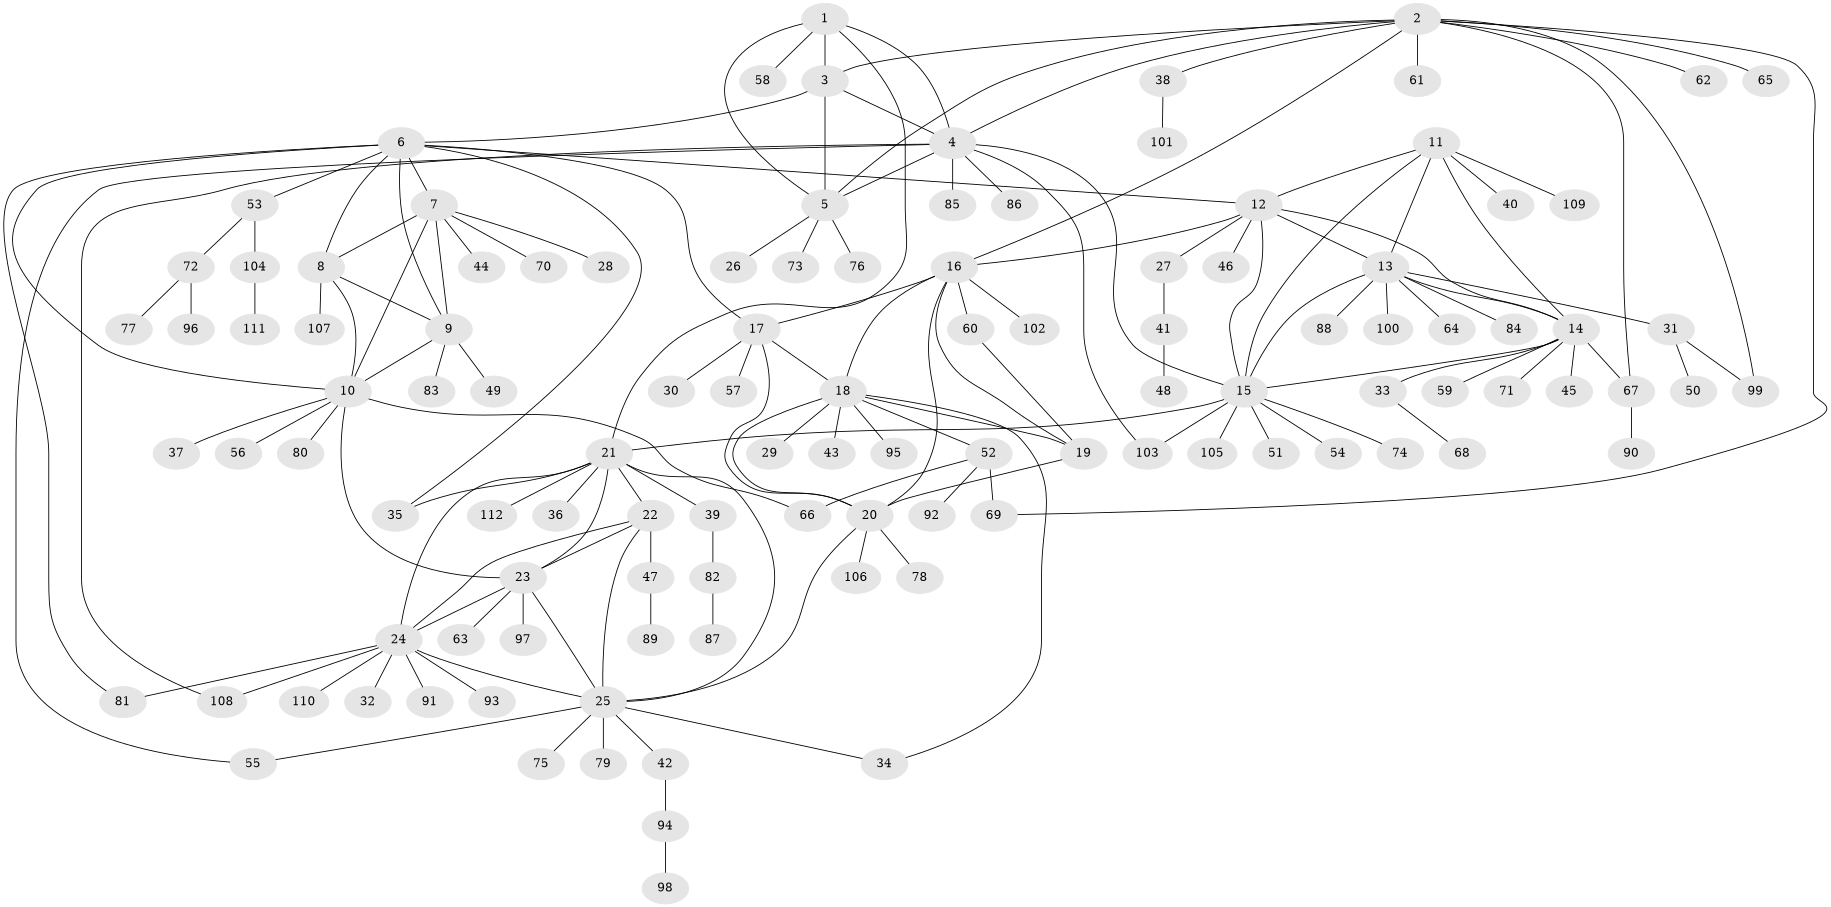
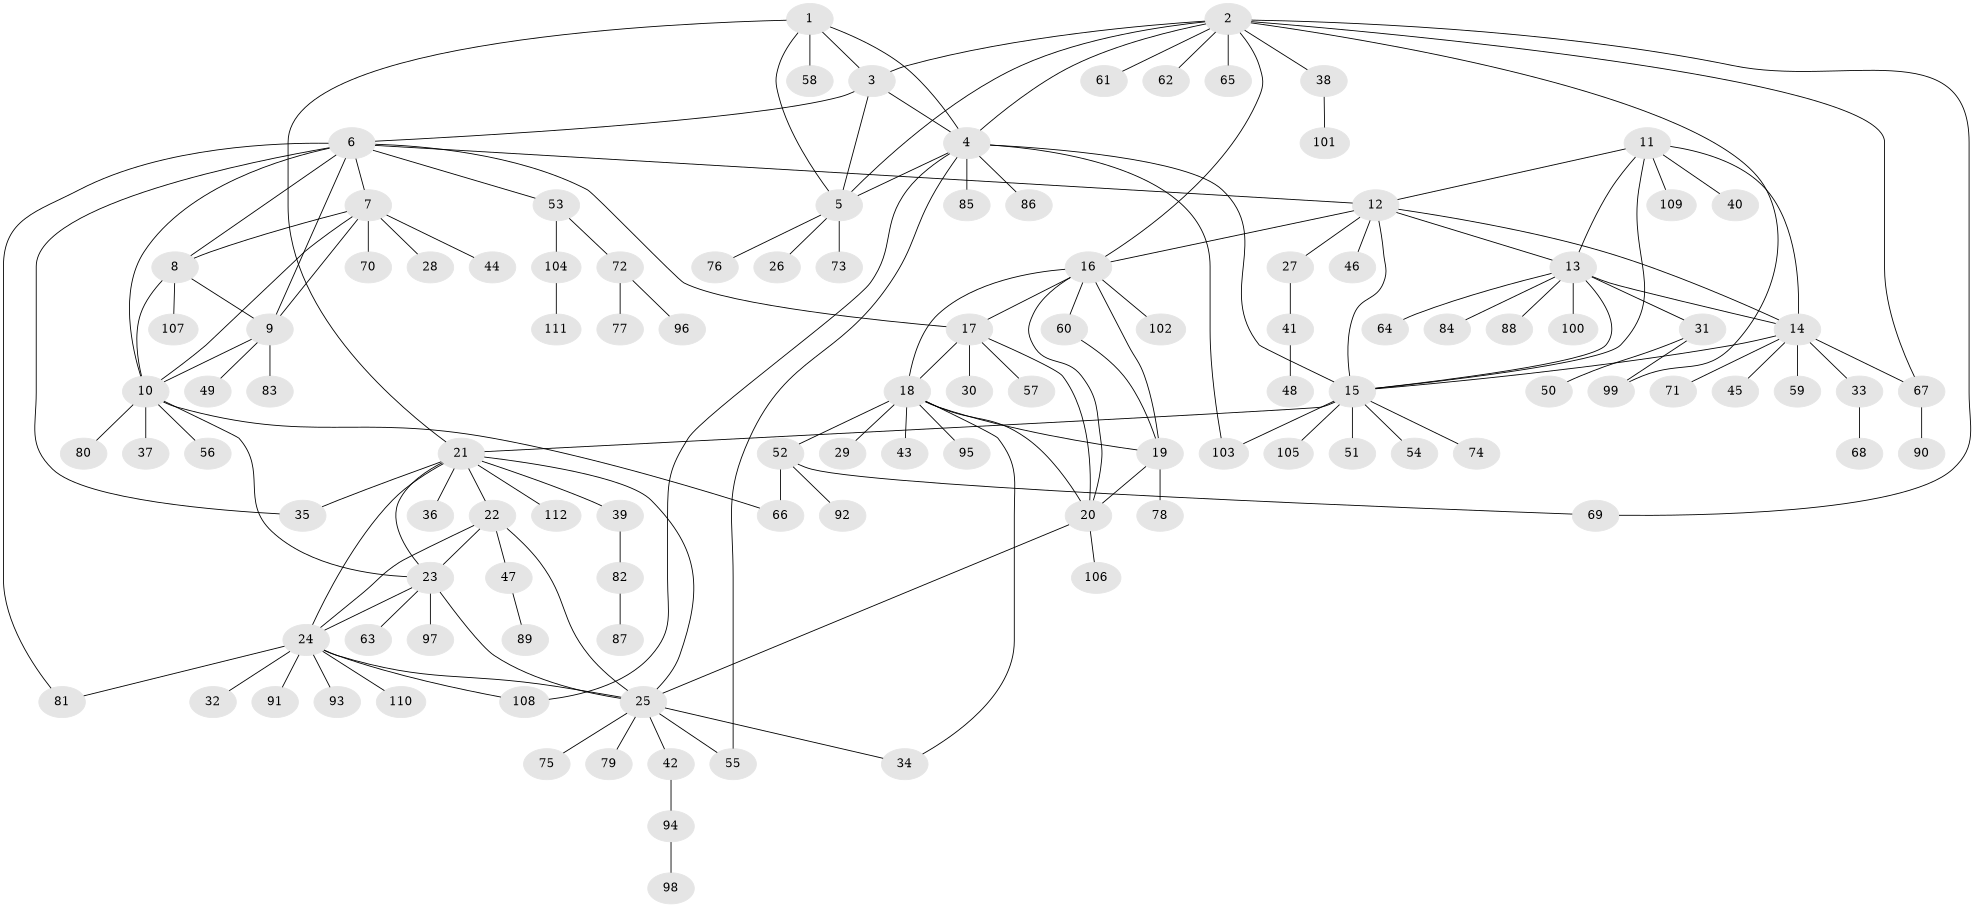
(895, 547) -> (1160, 485)
